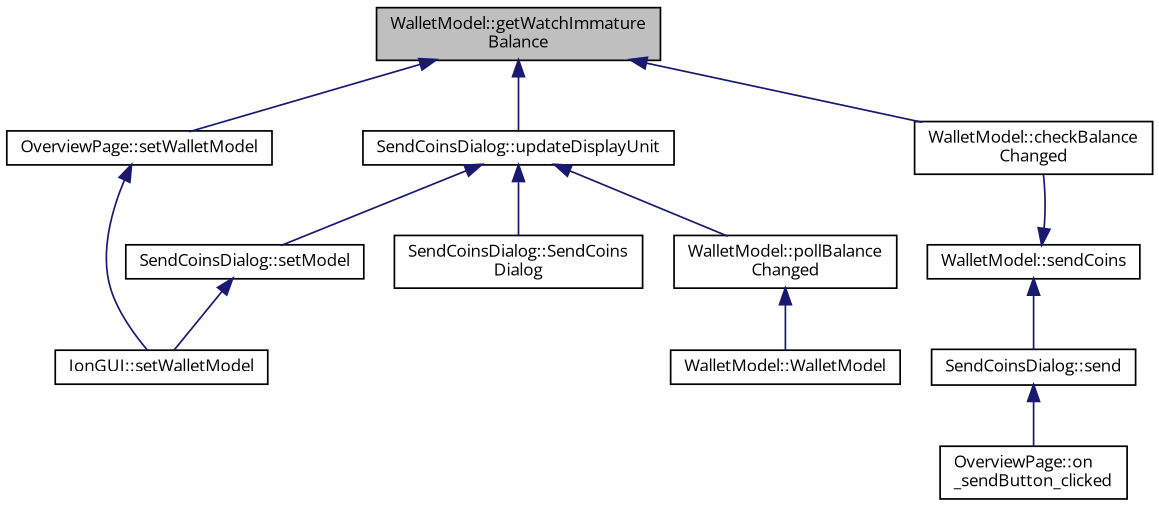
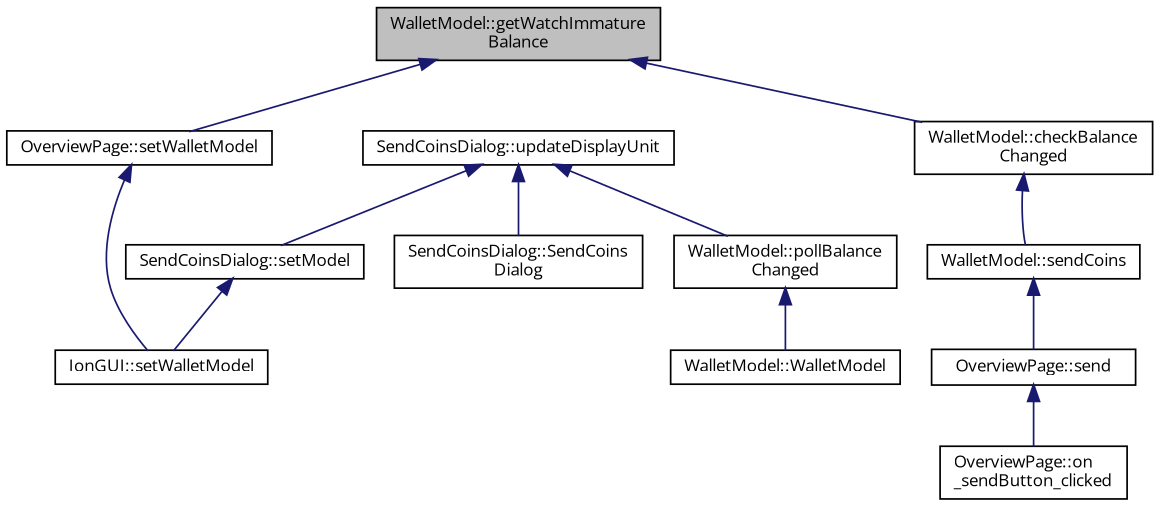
(518, 104) -> none
(1045, 201) -> (1022, 218)
(1034, 367) -> (1034, 367)
